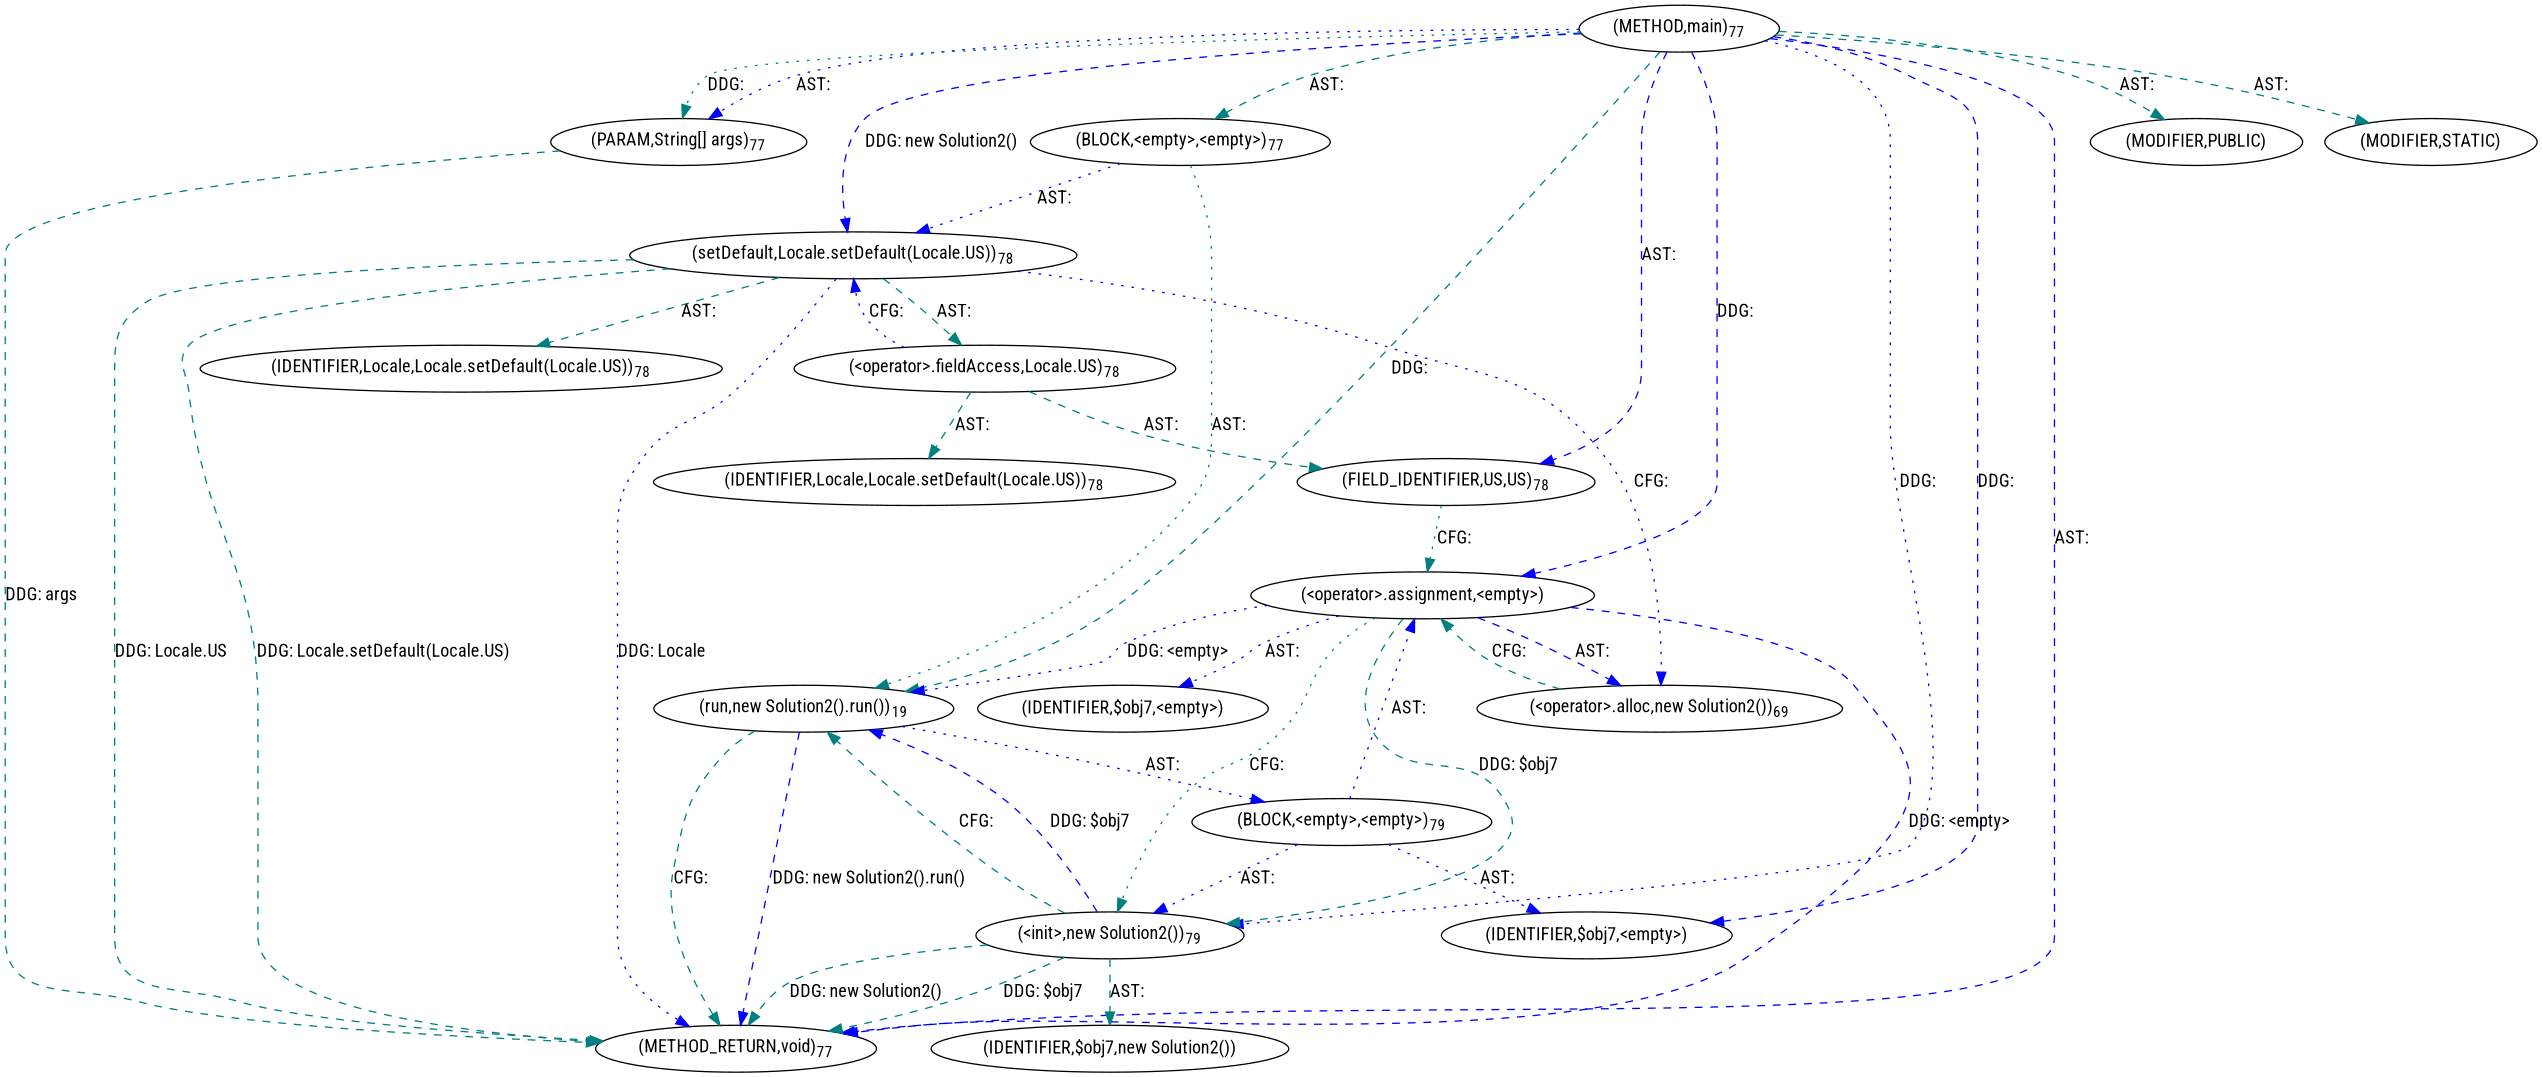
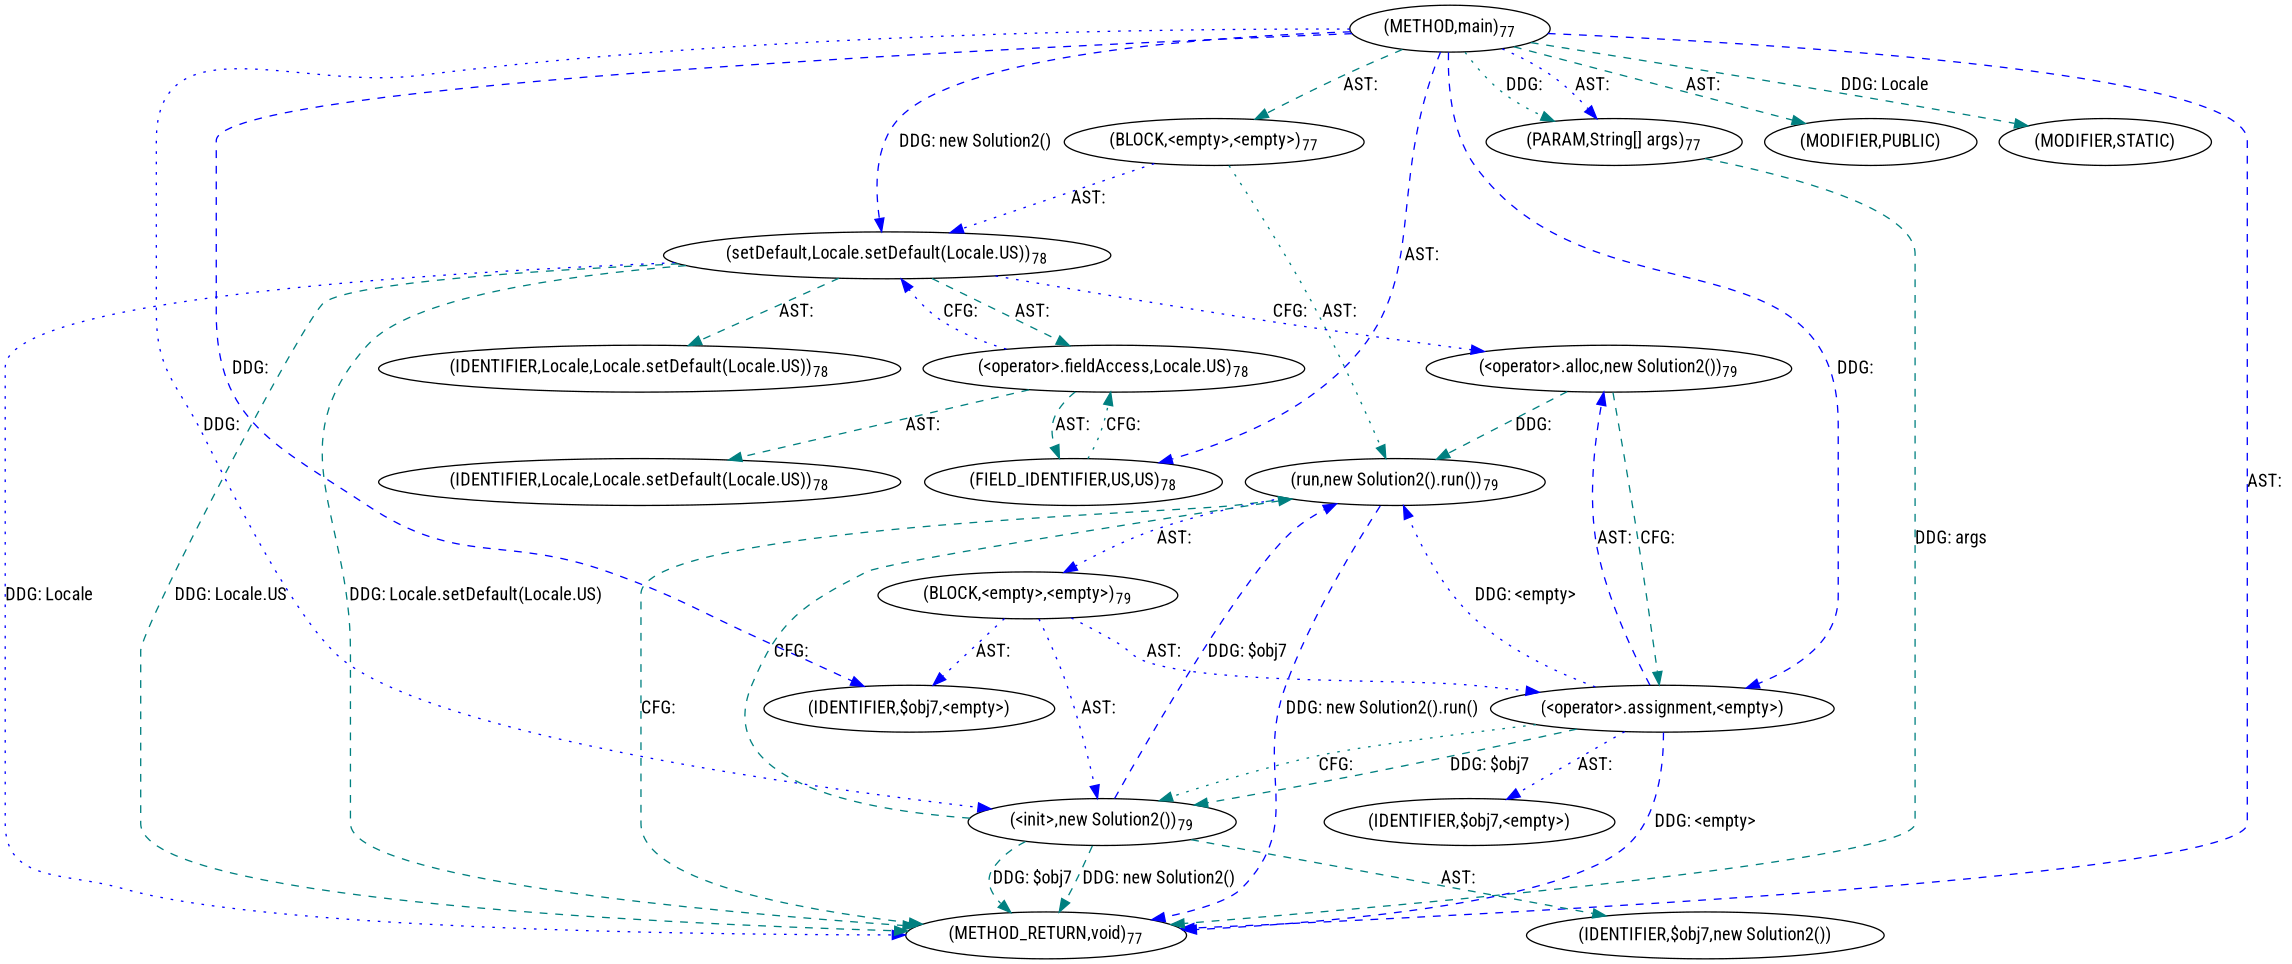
(2273, 85) -> (1885, 85)
(1323, 416) -> (1508, 422)
(1436, 532) -> (1100, 433)
(900, 707) -> (1492, 480)
(1782, 707) -> (1731, 367)
